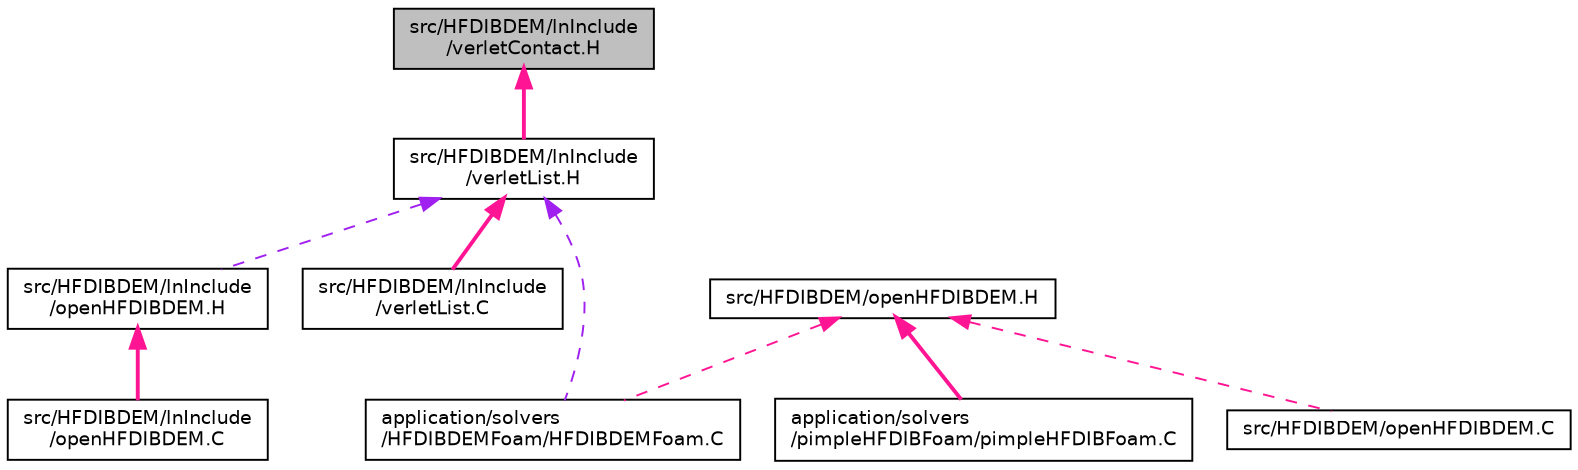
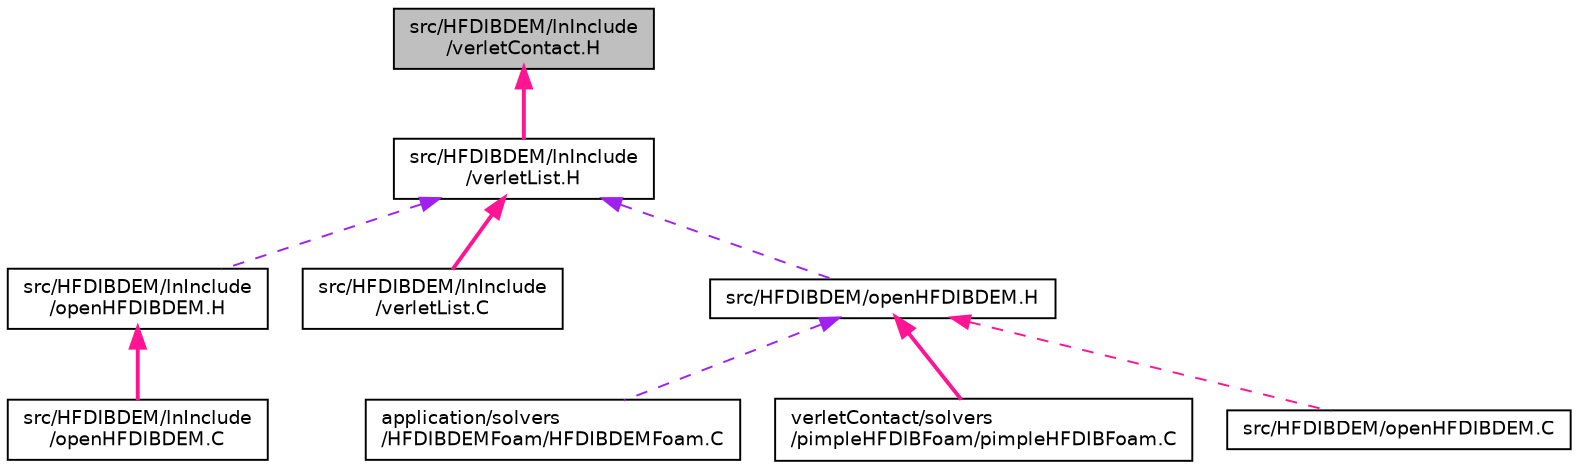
(584, 306) -> (728, 243)
(722, 363) -> (722, 363)
(984, 430) -> (984, 430)
